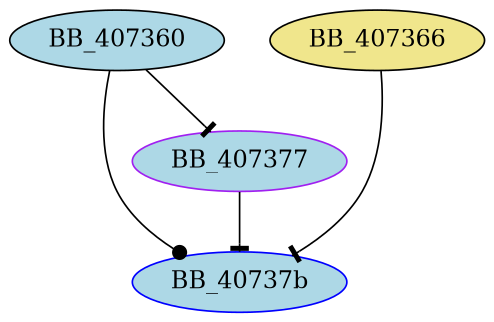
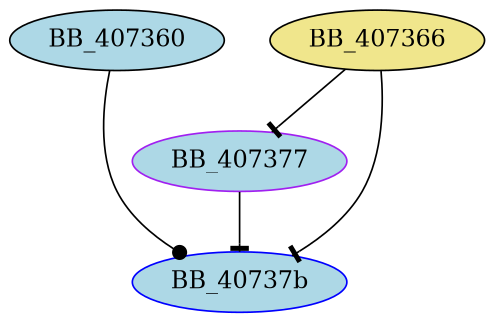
(175, 98) -> (312, 98)
